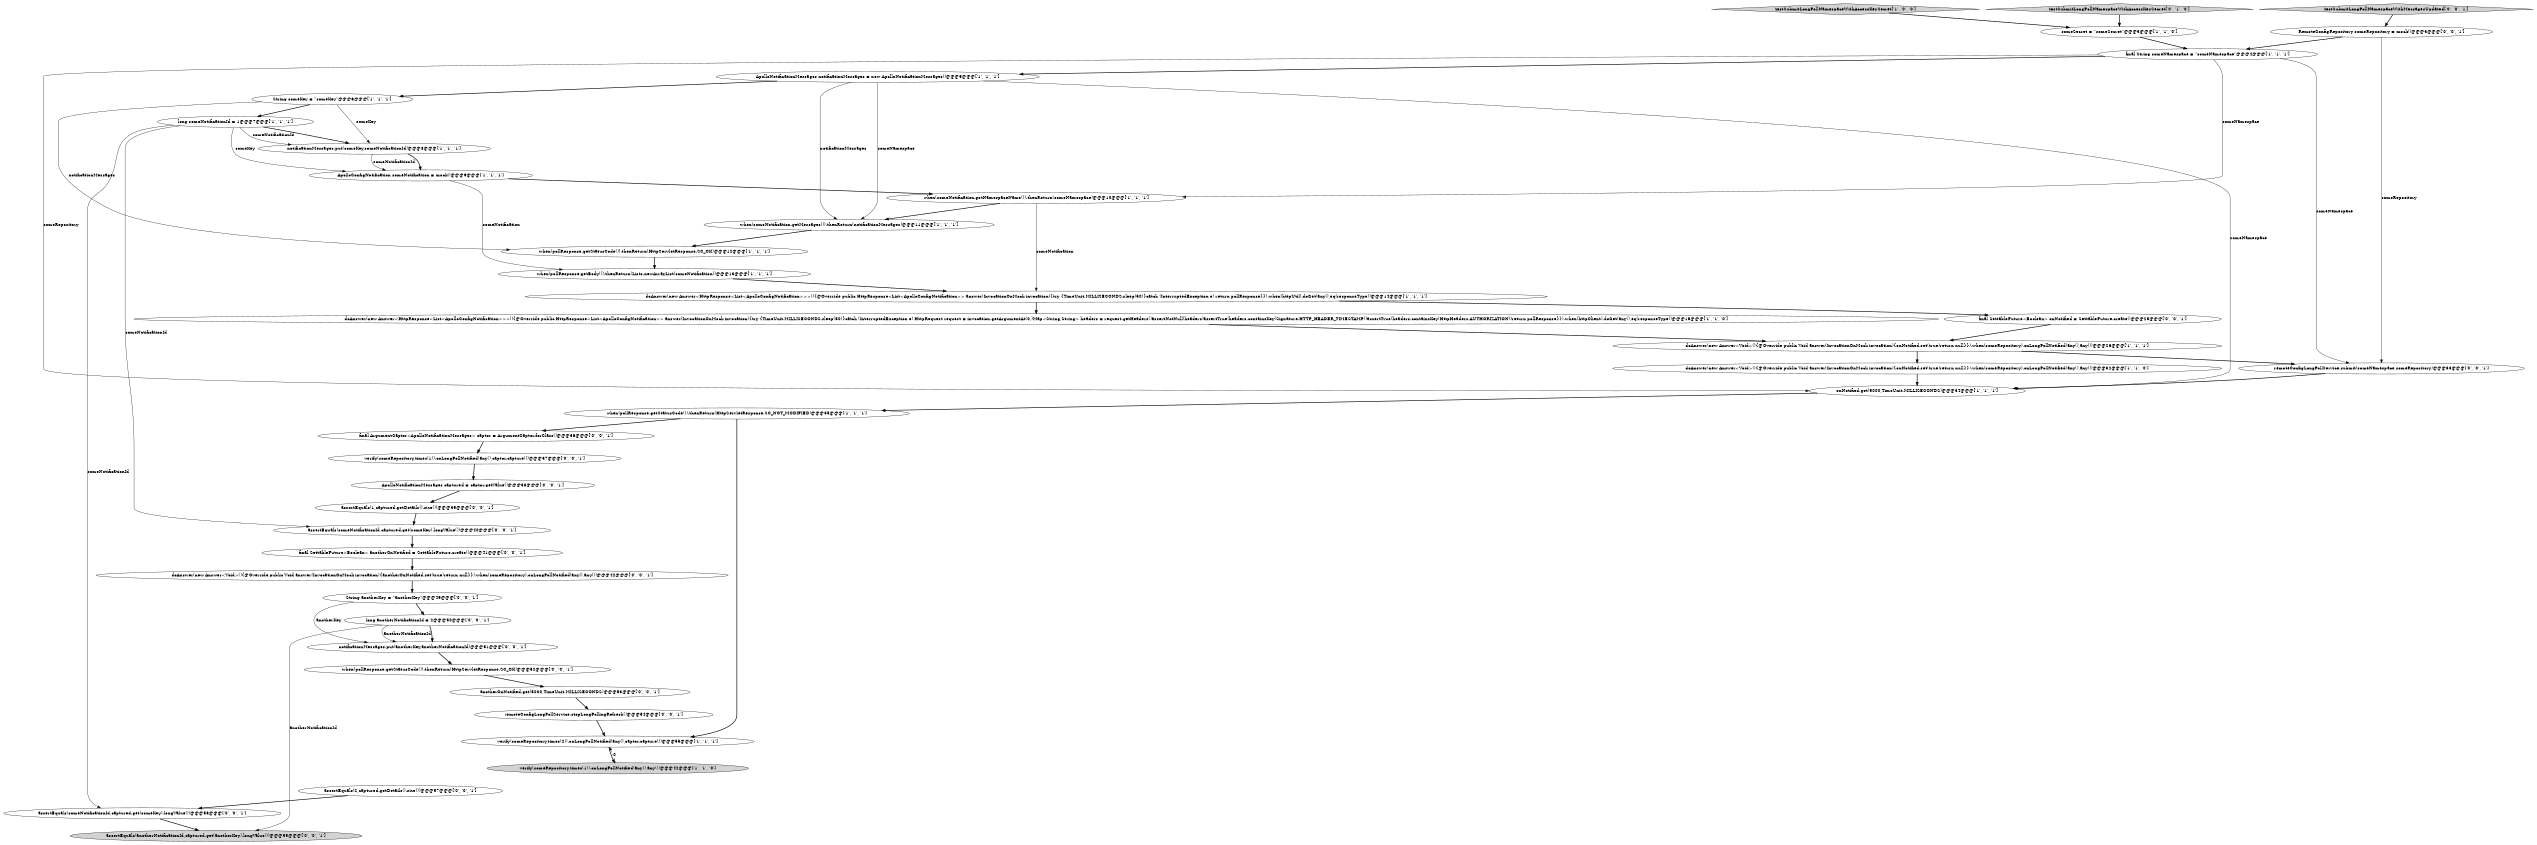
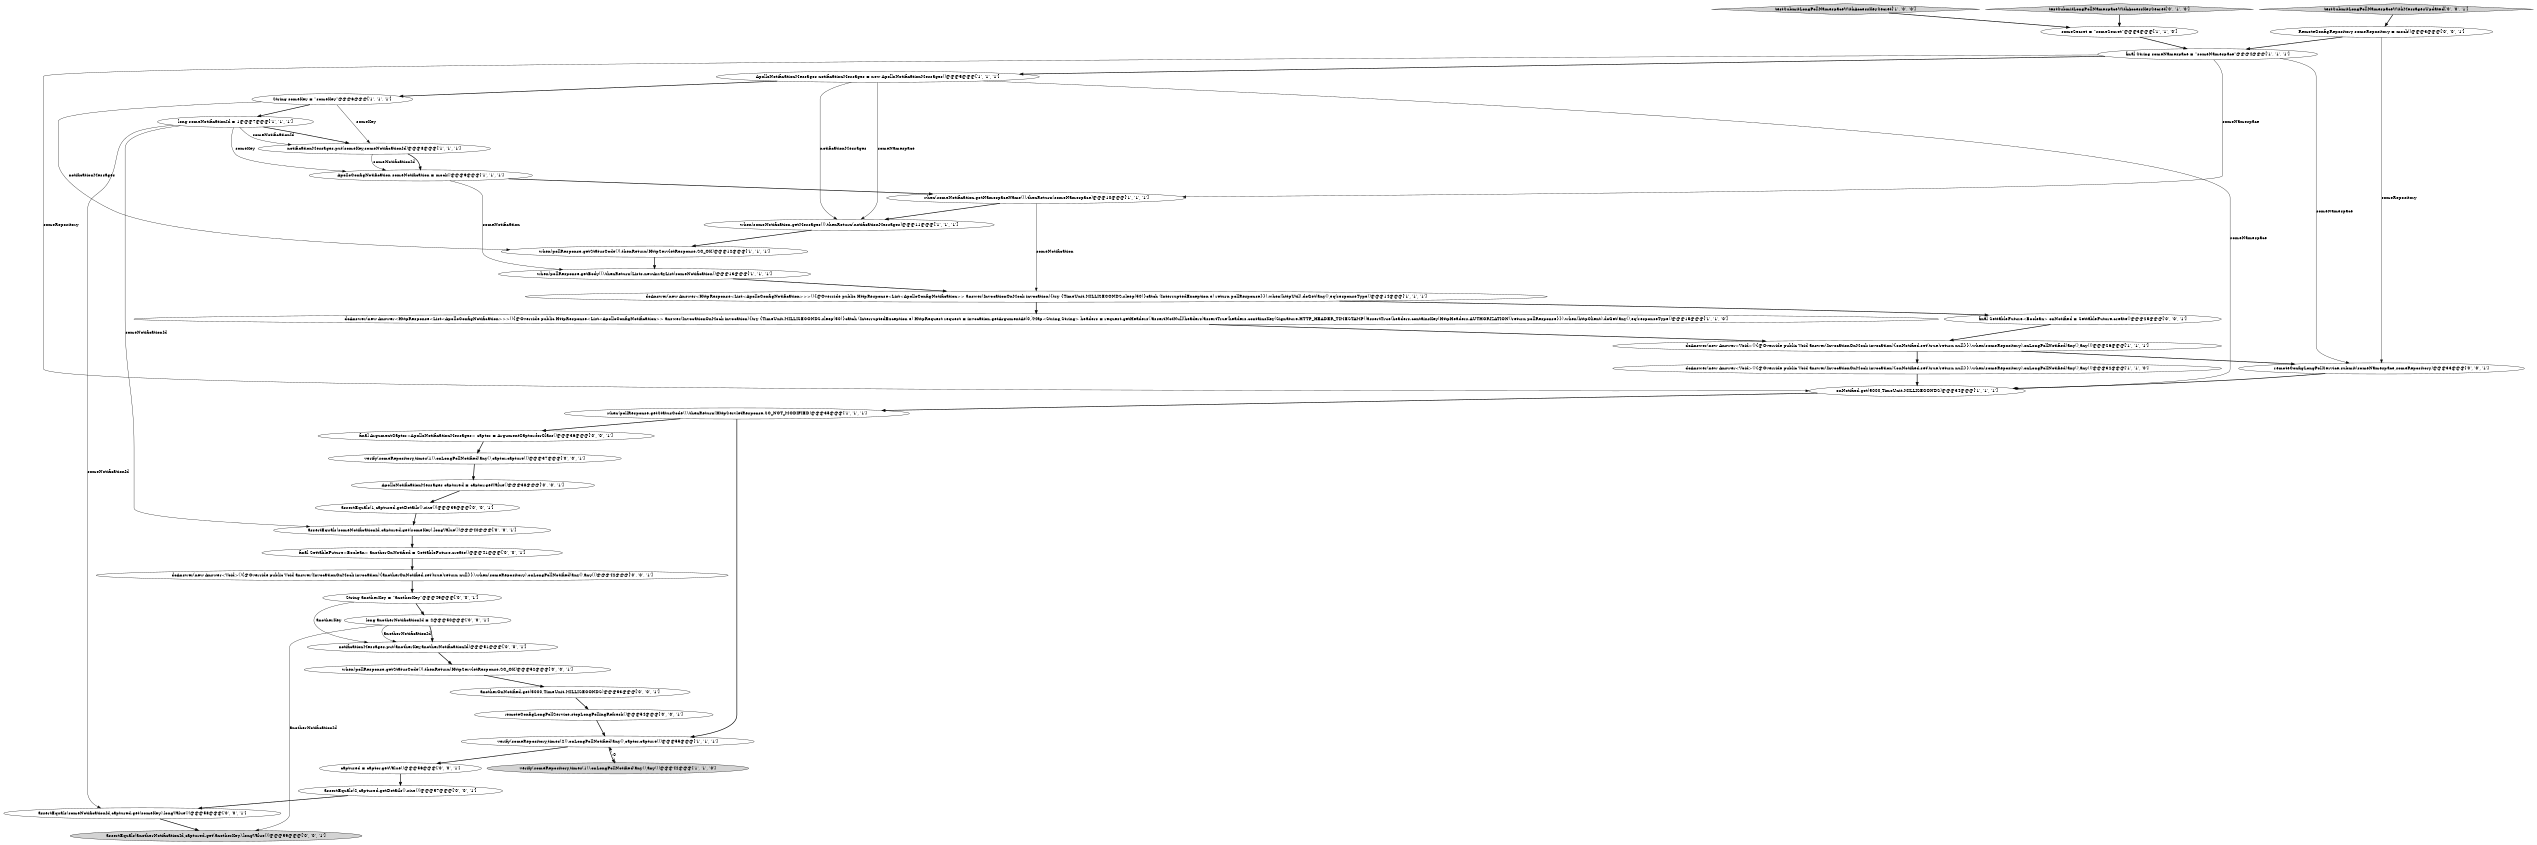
none -> (400, 768)
